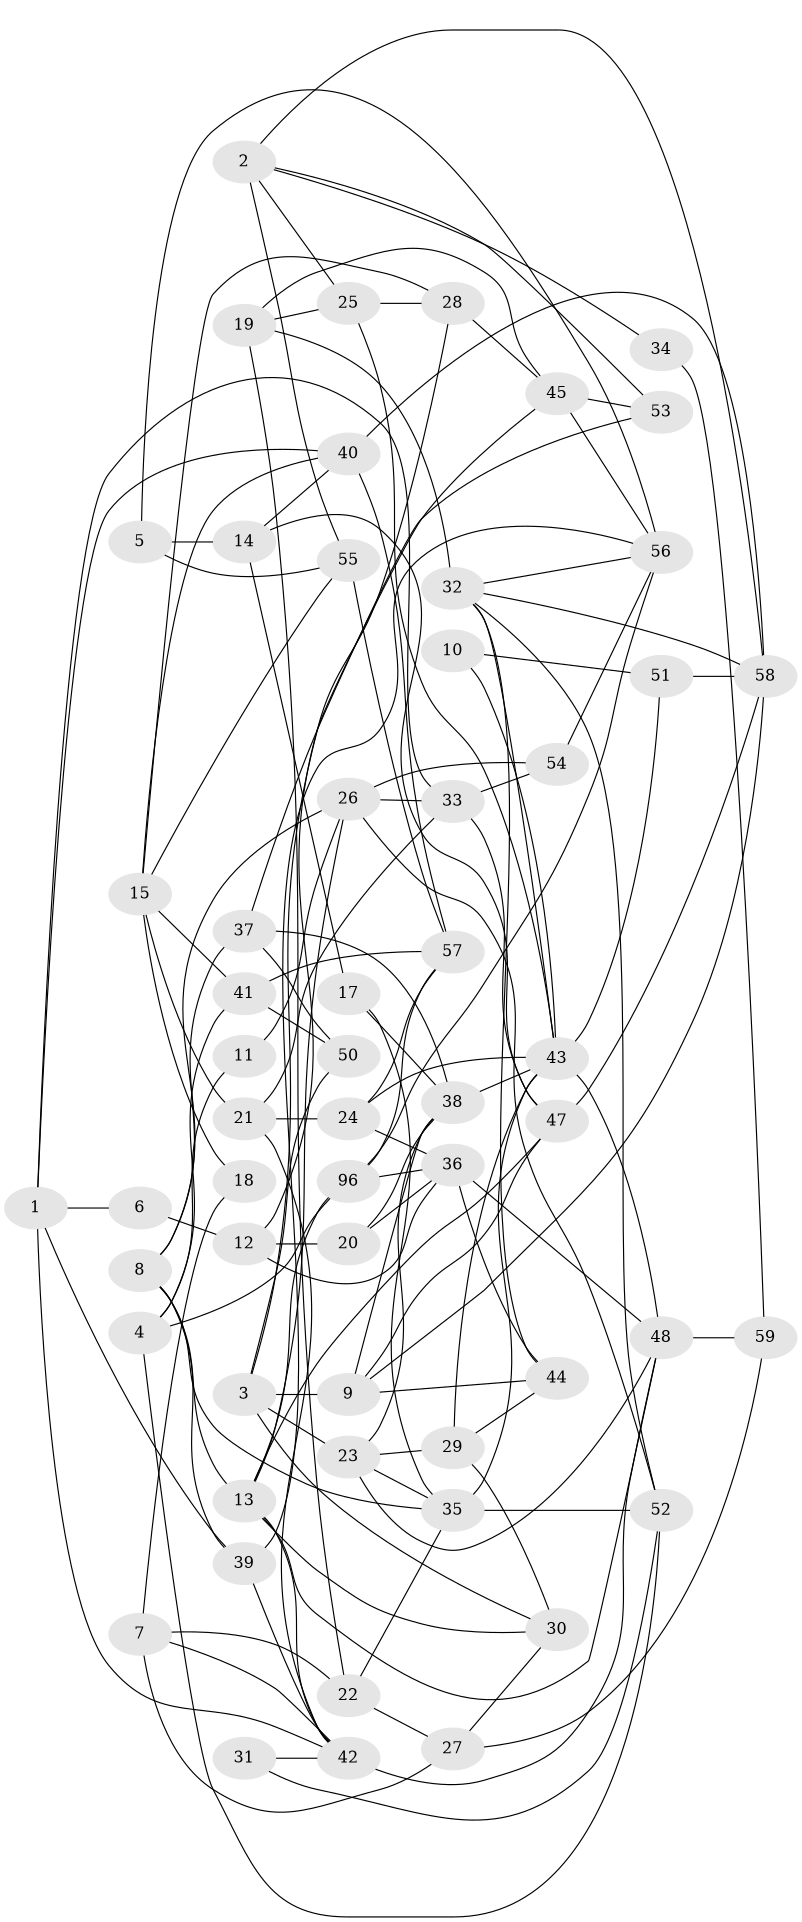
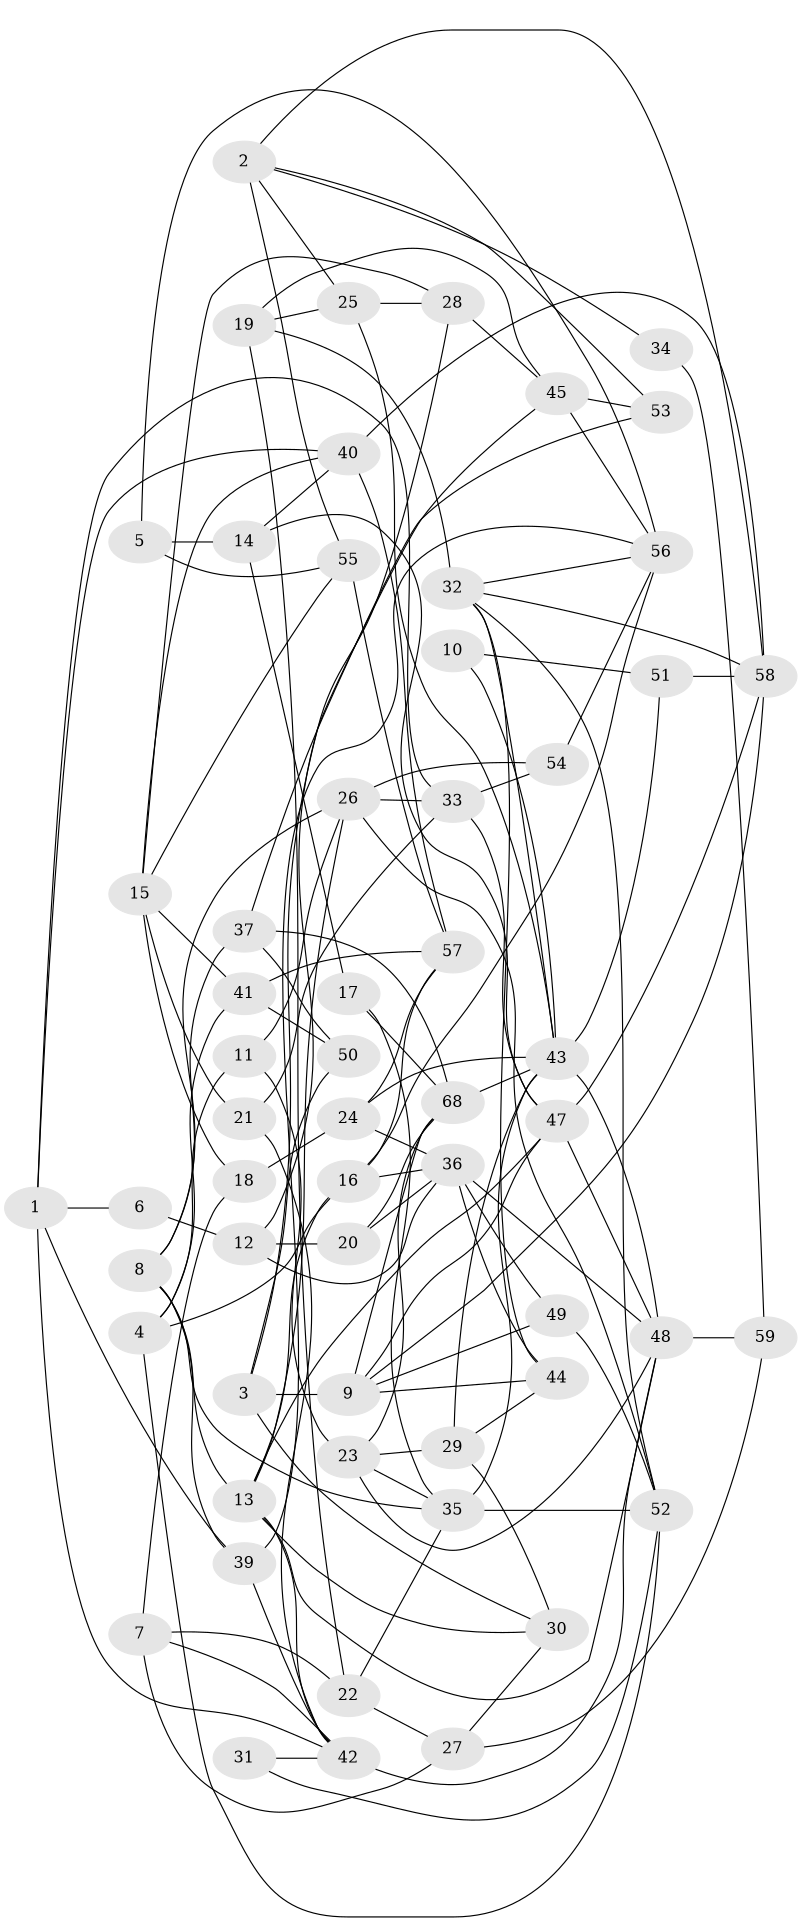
(453, 1103) -> (453, 1103)
(297, 1119) -> (297, 1150)
(349, 1181) -> (349, 1181)
none -> (609, 1229)
none -> (557, 1316)
(305, 1431) -> (297, 1257)
